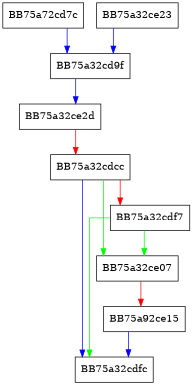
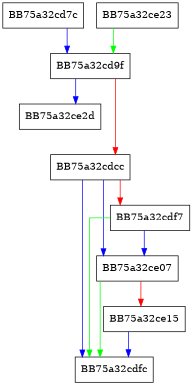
(43, 15) -> (43, 15)
(113, 37) -> (113, 37)
(76, 138) -> (115, 113)
(103, 213) -> (103, 213)
(144, 240) -> (144, 240)
none -> (100, 316)
(144, 319) -> (144, 319)
